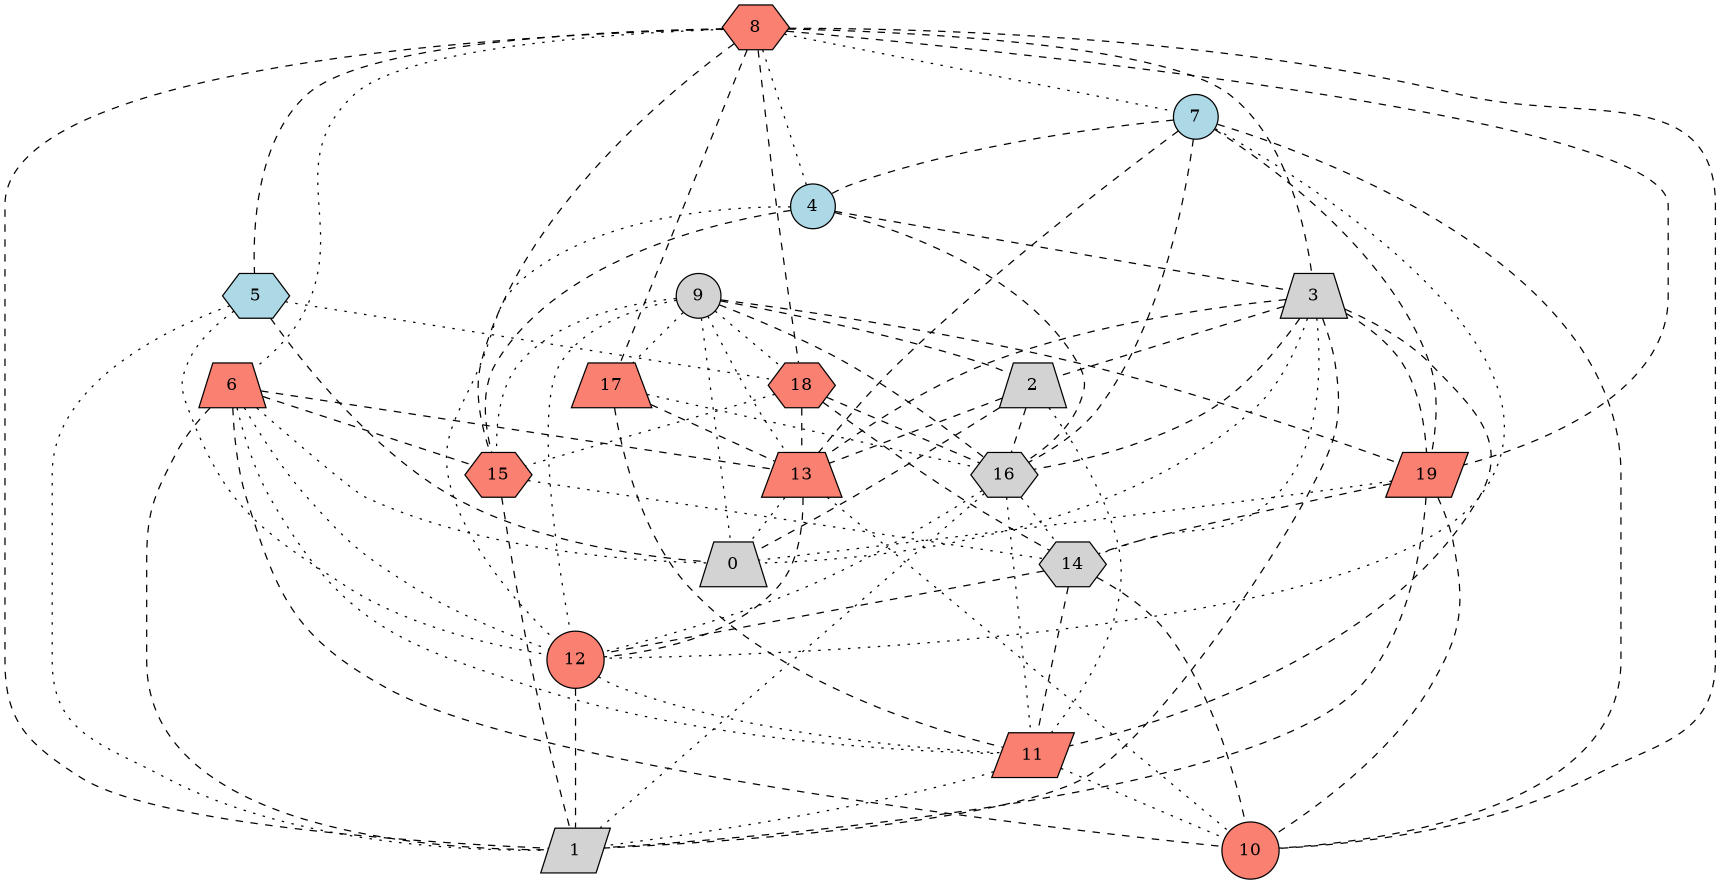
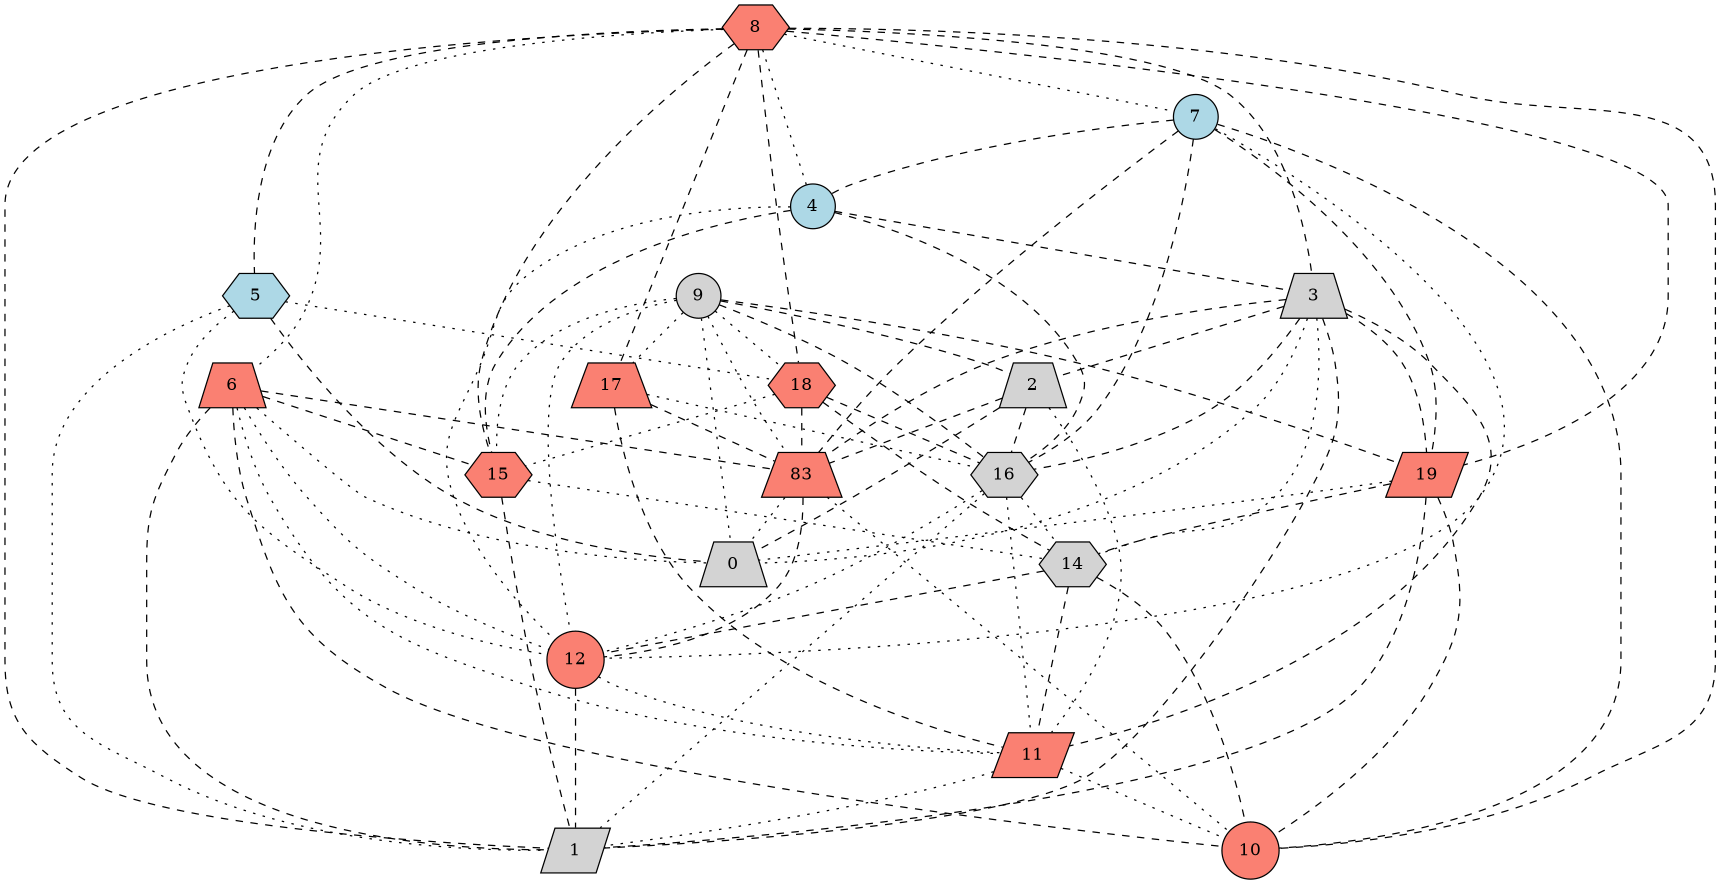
(802, 475) -> (802, 475)
